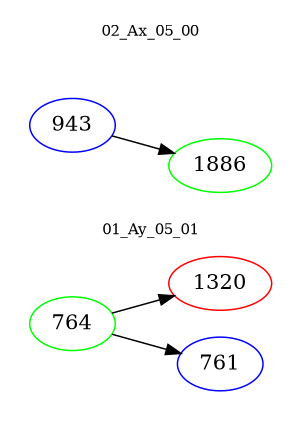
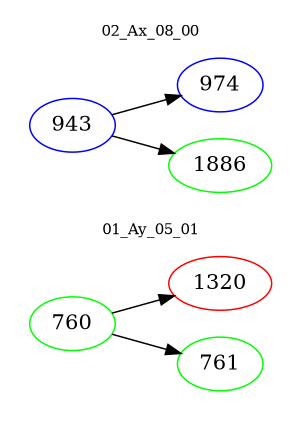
(151, 32) -> (151, 32)
none -> (220, 85)
(72, 324) -> (72, 324)
(220, 364) -> (220, 364)
